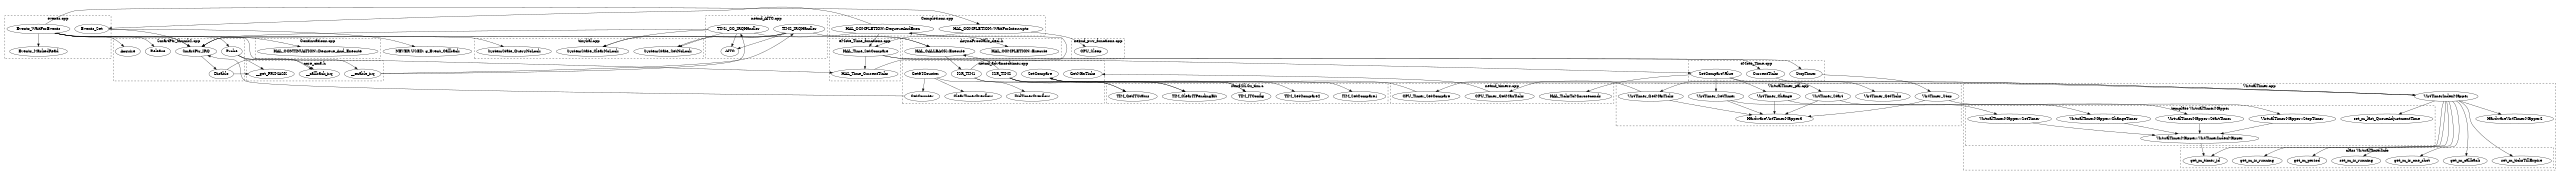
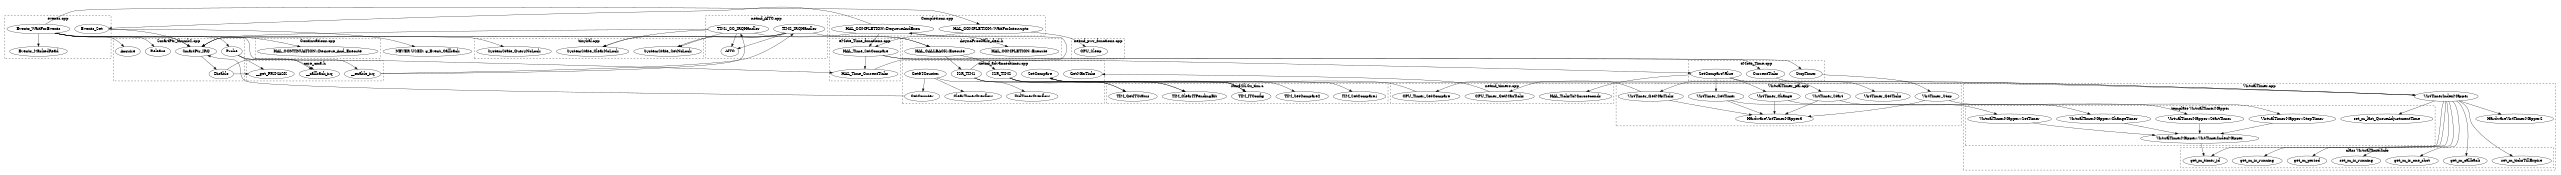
(990, 63) -> (985, 62)
none -> (1110, 82)
